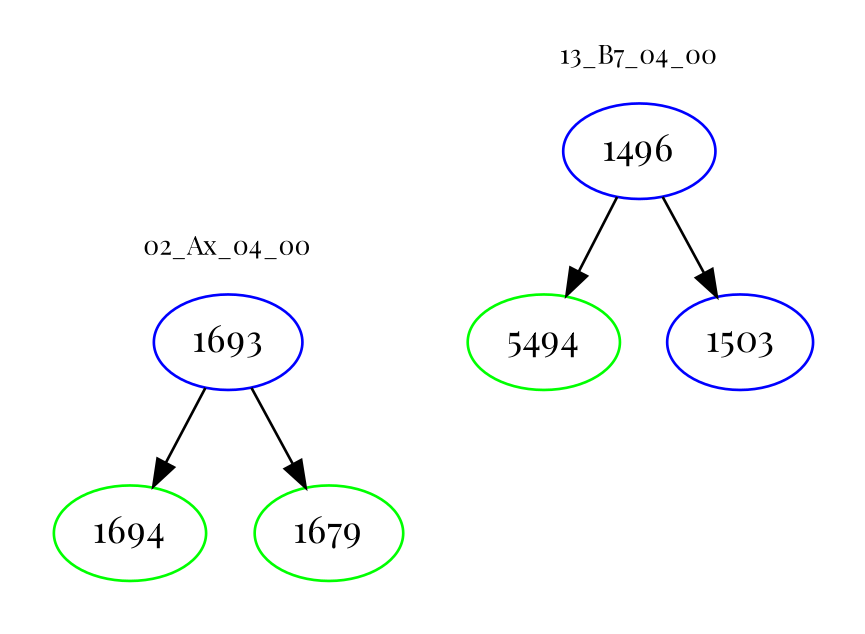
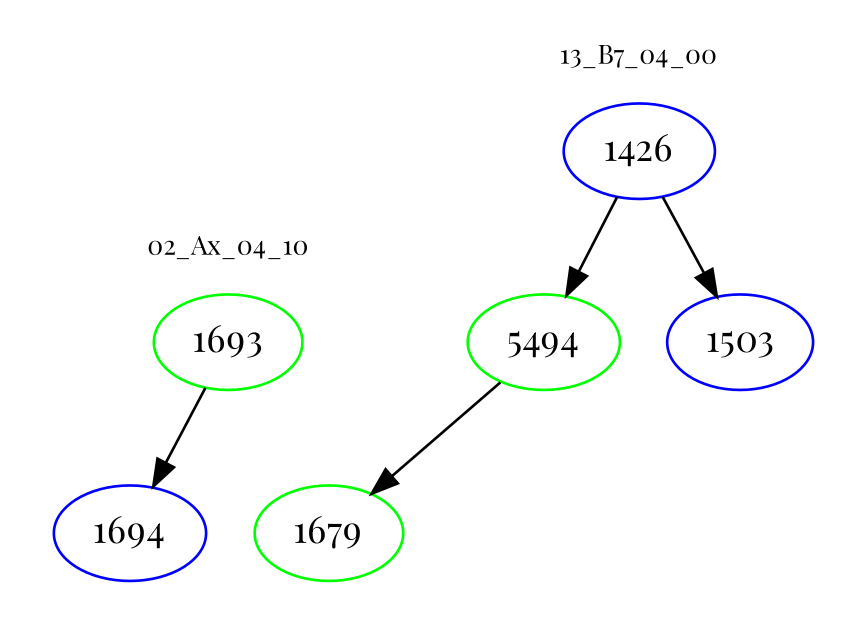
(639, 151) -> (639, 151)
(228, 248) -> (228, 248)
(228, 342) -> (228, 342)
(272, 426) -> (446, 429)
(130, 533) -> (130, 533)
